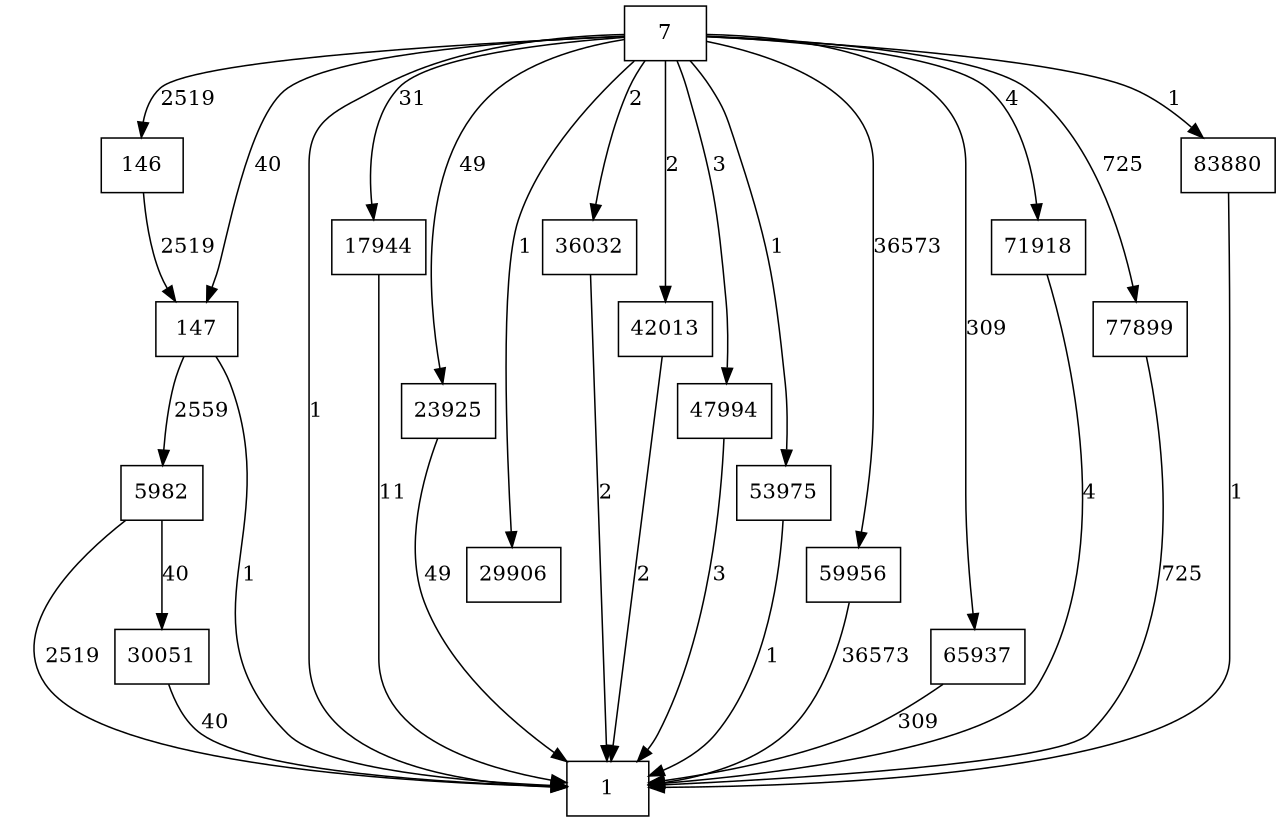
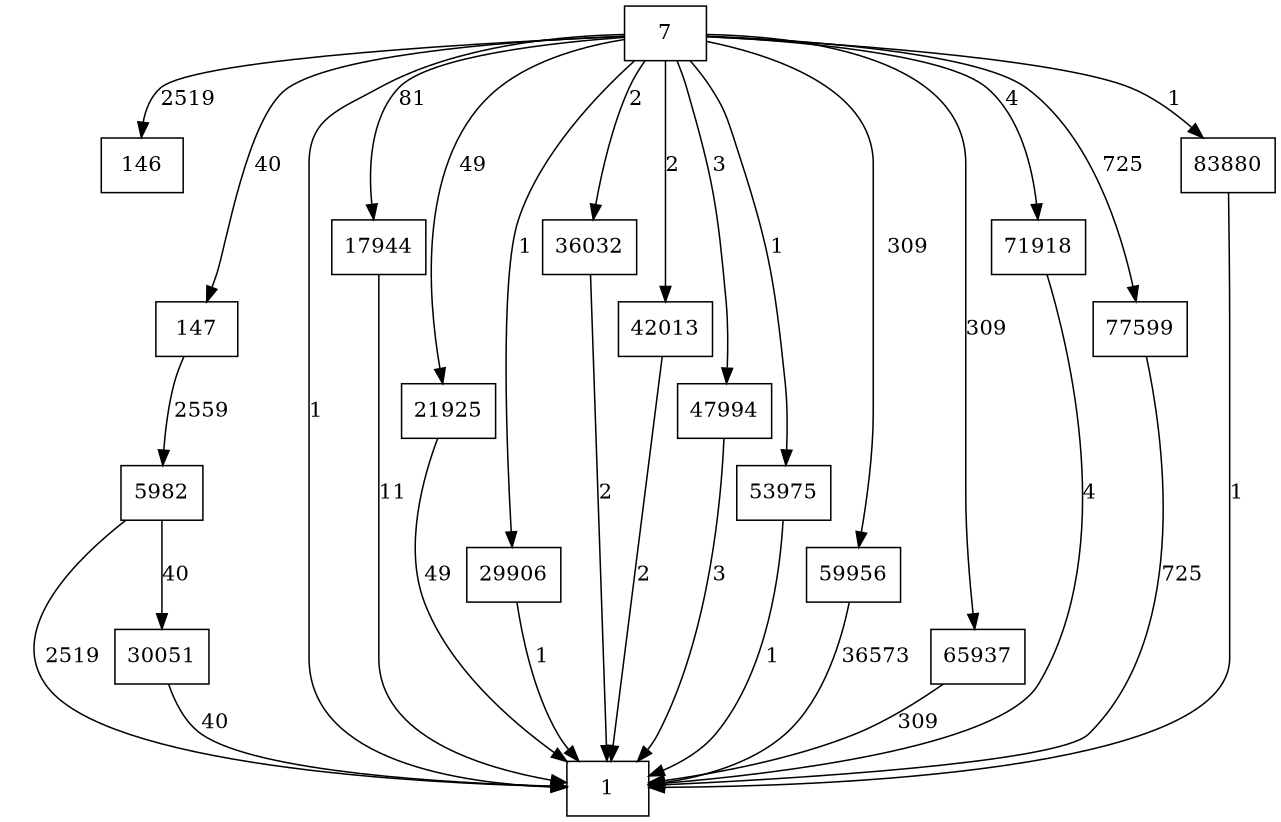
(413, 99) -> (413, 99)
(151, 242) -> none
(908, 247) -> (908, 247)
(1140, 329) -> (1140, 329)
(449, 411) -> (449, 411)
(252, 683) -> (534, 679)
